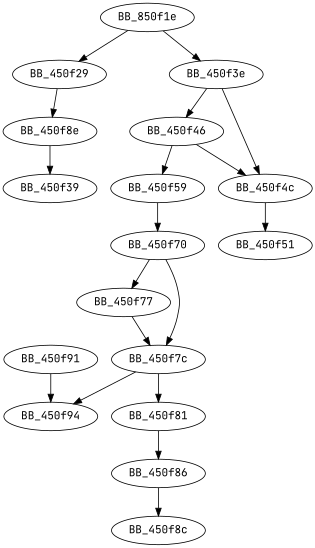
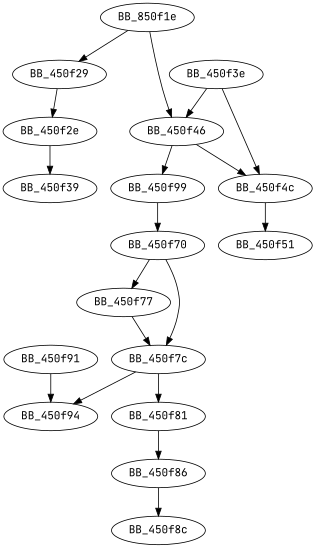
(179, 43) -> (158, 71)
(50, 131) -> (50, 131)
(158, 188) -> (158, 188)
